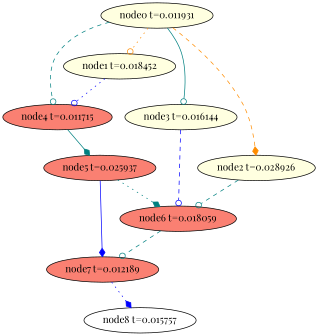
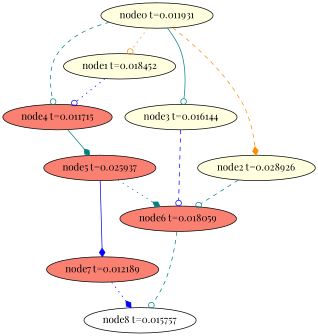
(143, 243) -> (169, 269)
